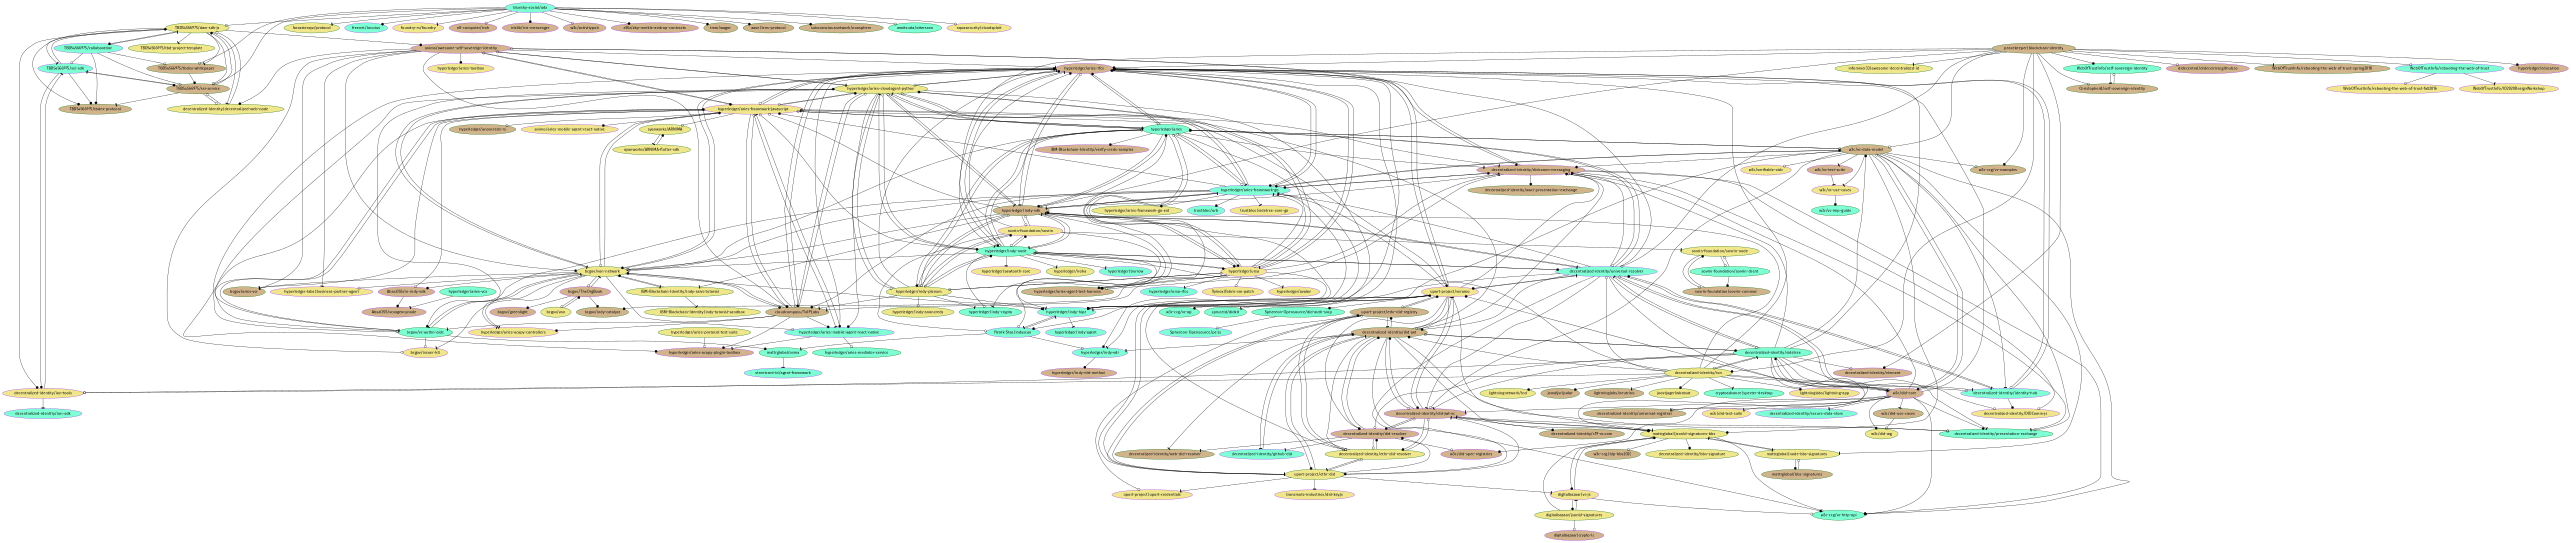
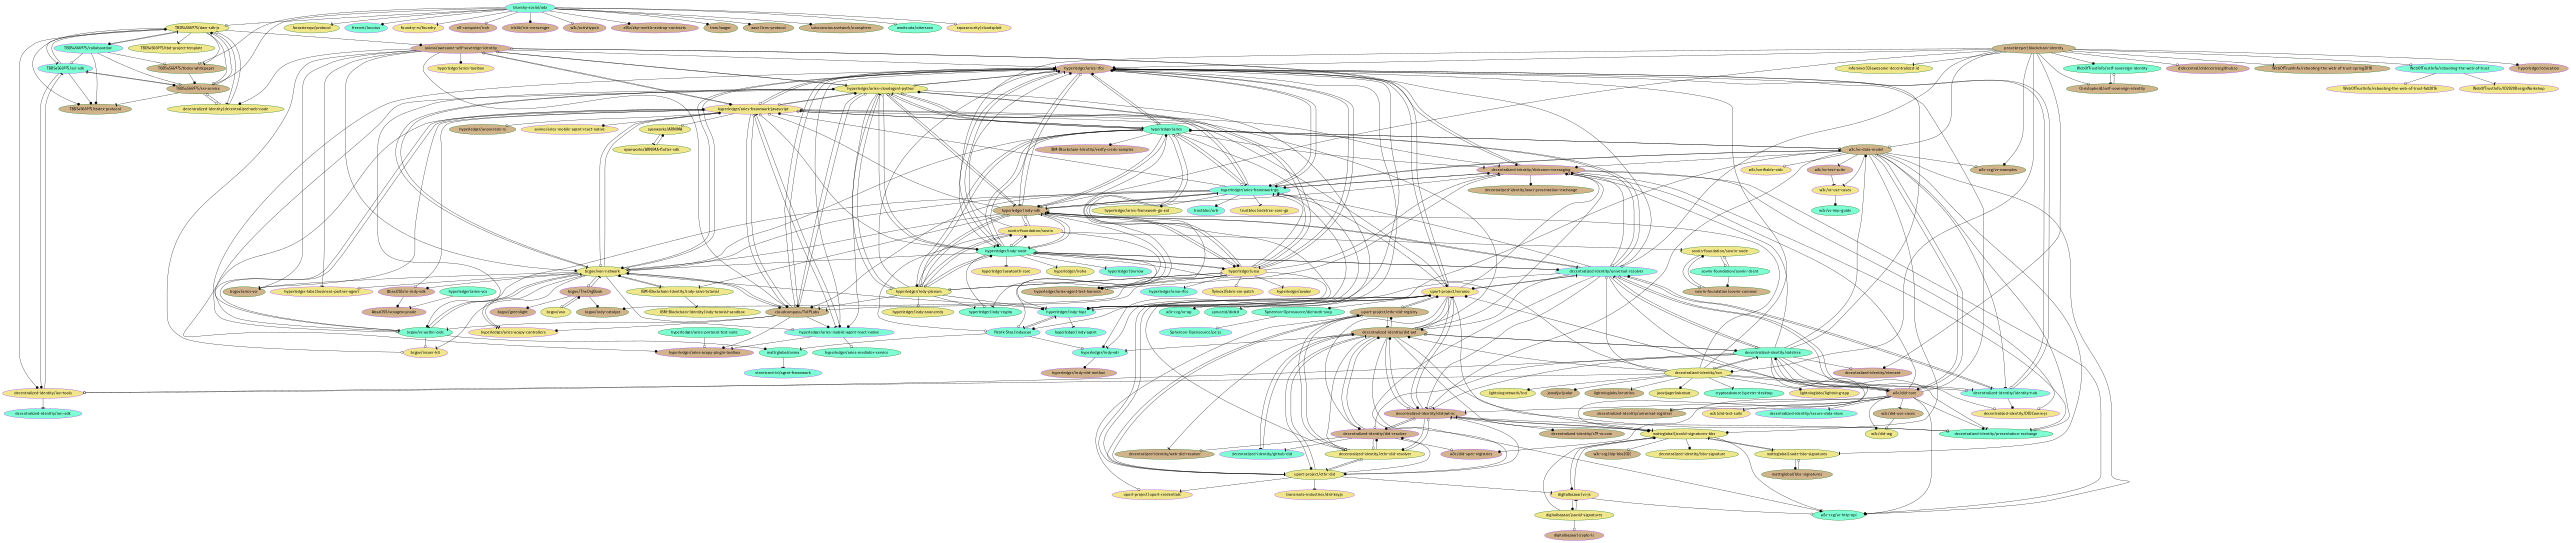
(704, 332) -> (704, 332)
(1272, 444) -> (1272, 444)
